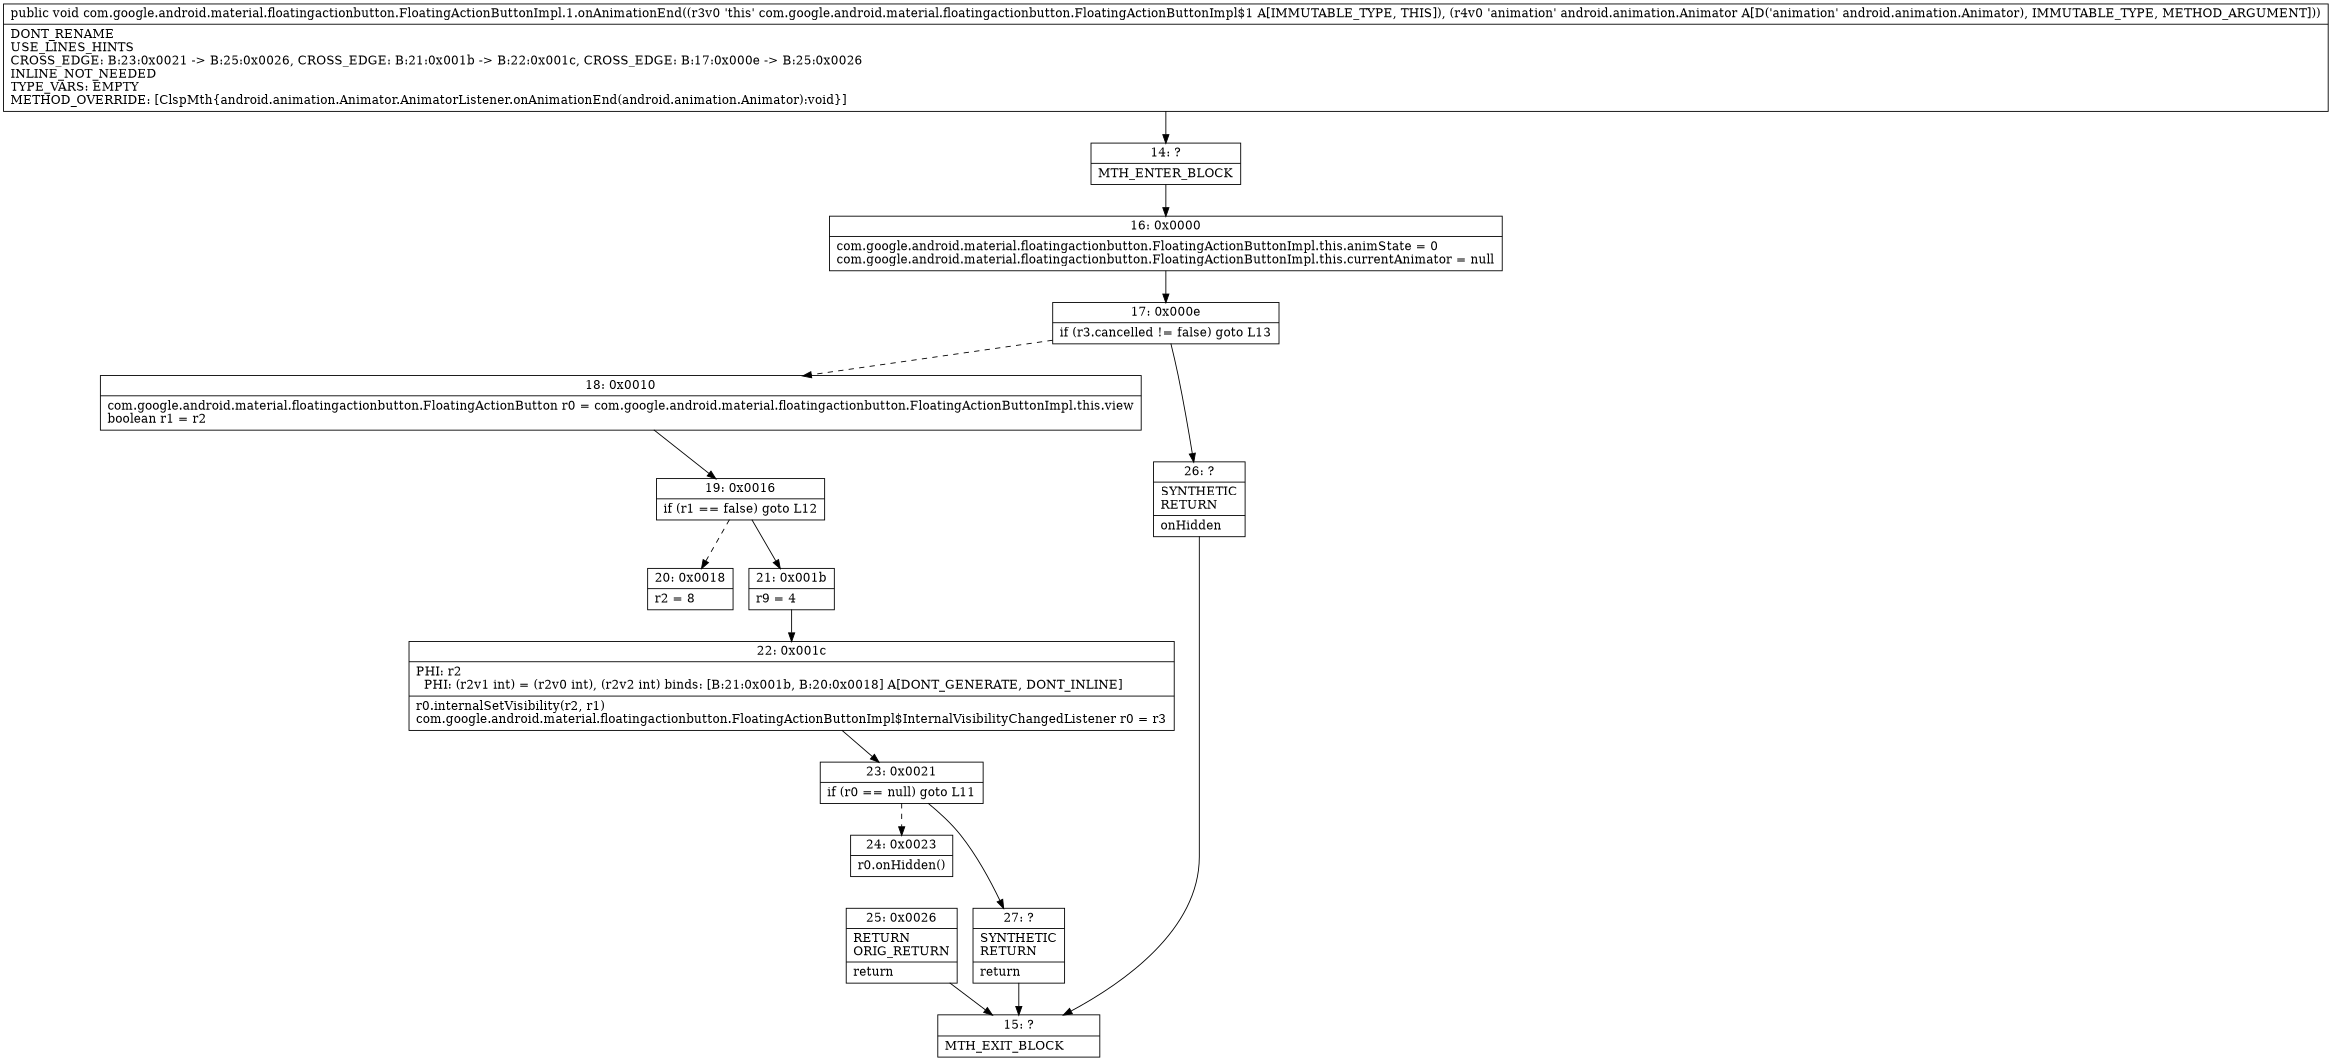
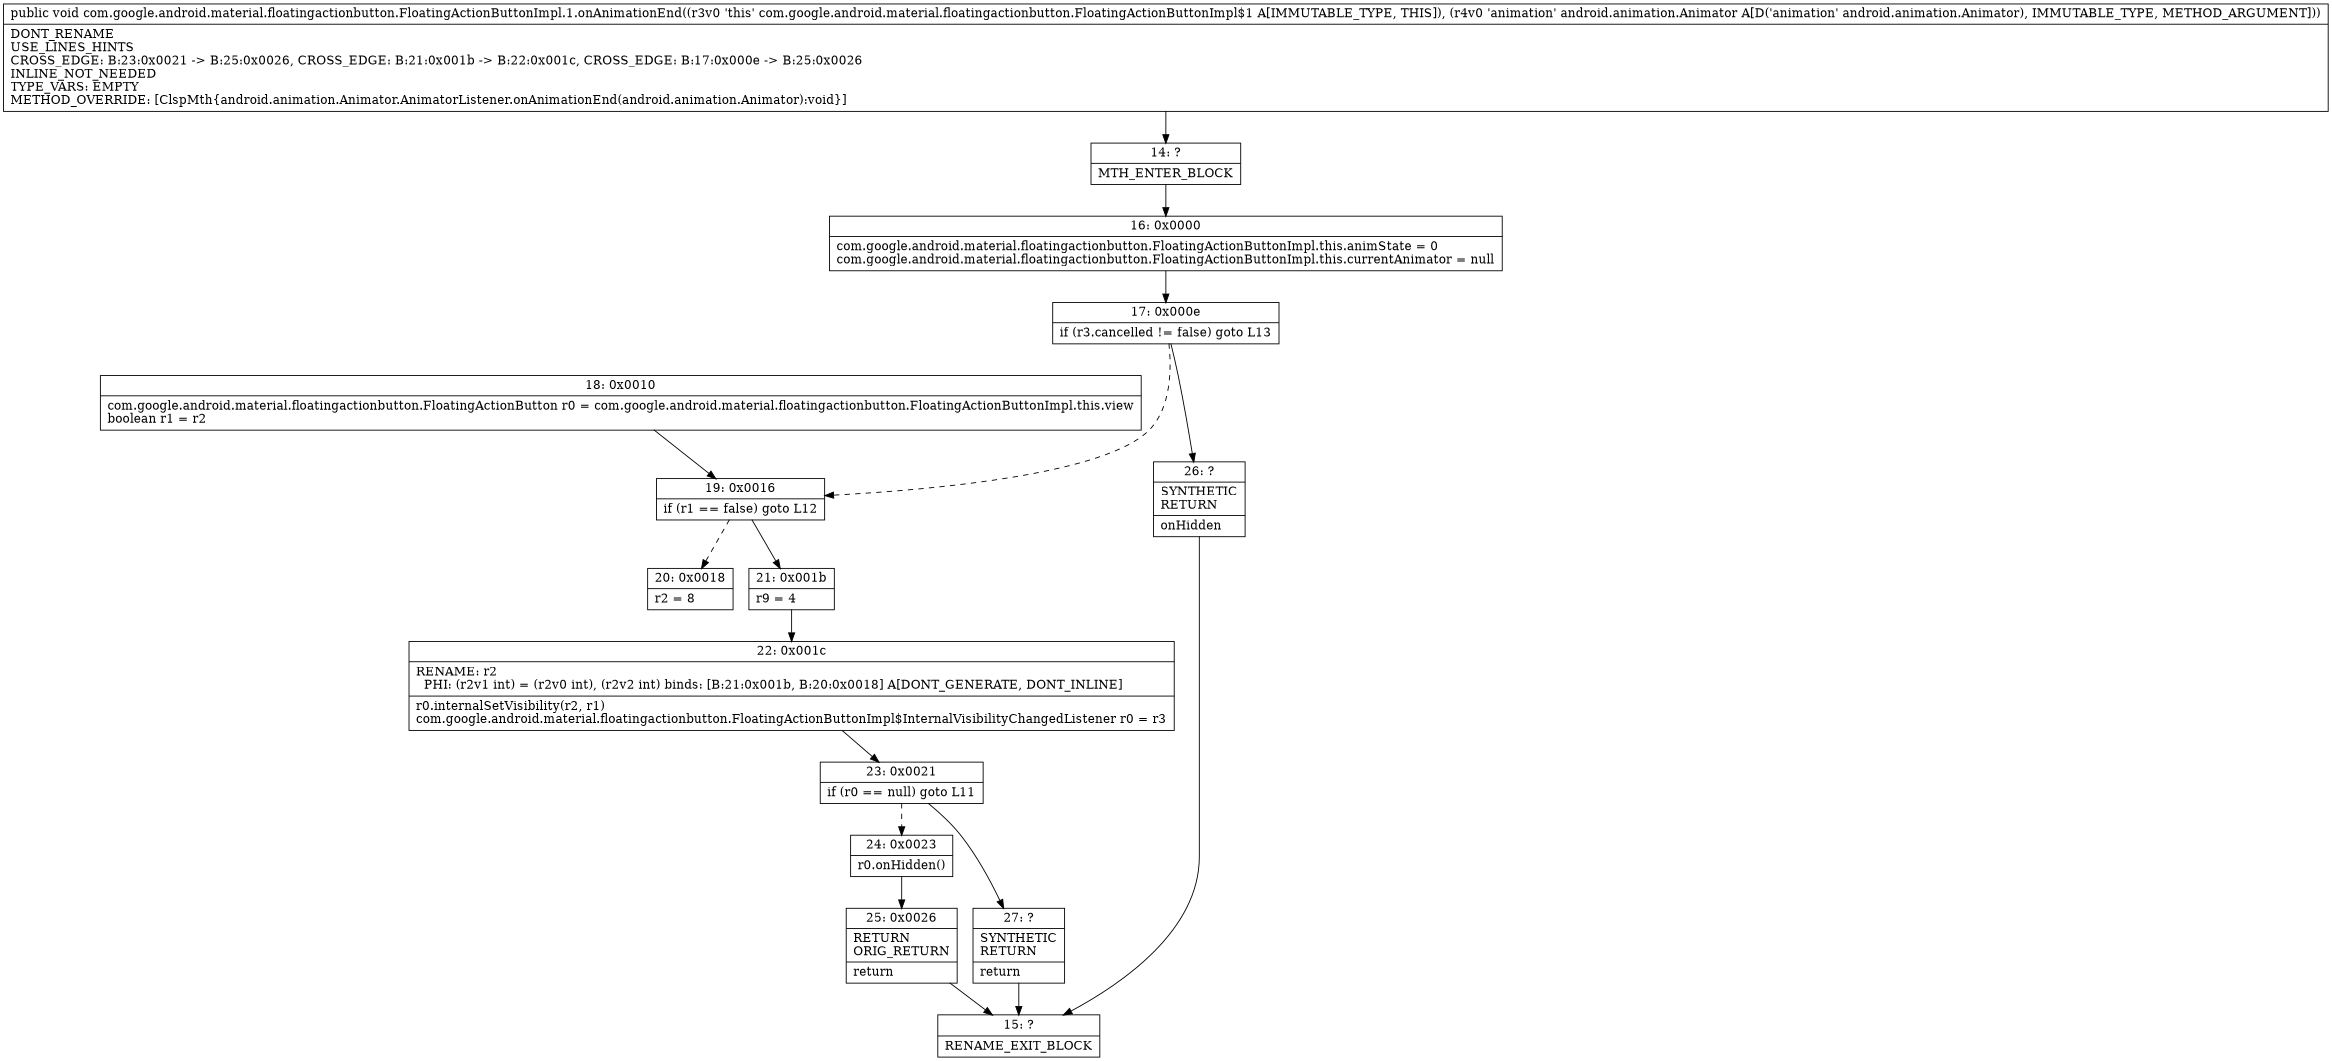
(932, 357) -> (1041, 472)
(441, 672) -> (459, 672)
none -> (902, 888)
(1005, 1046) -> (1019, 1046)
